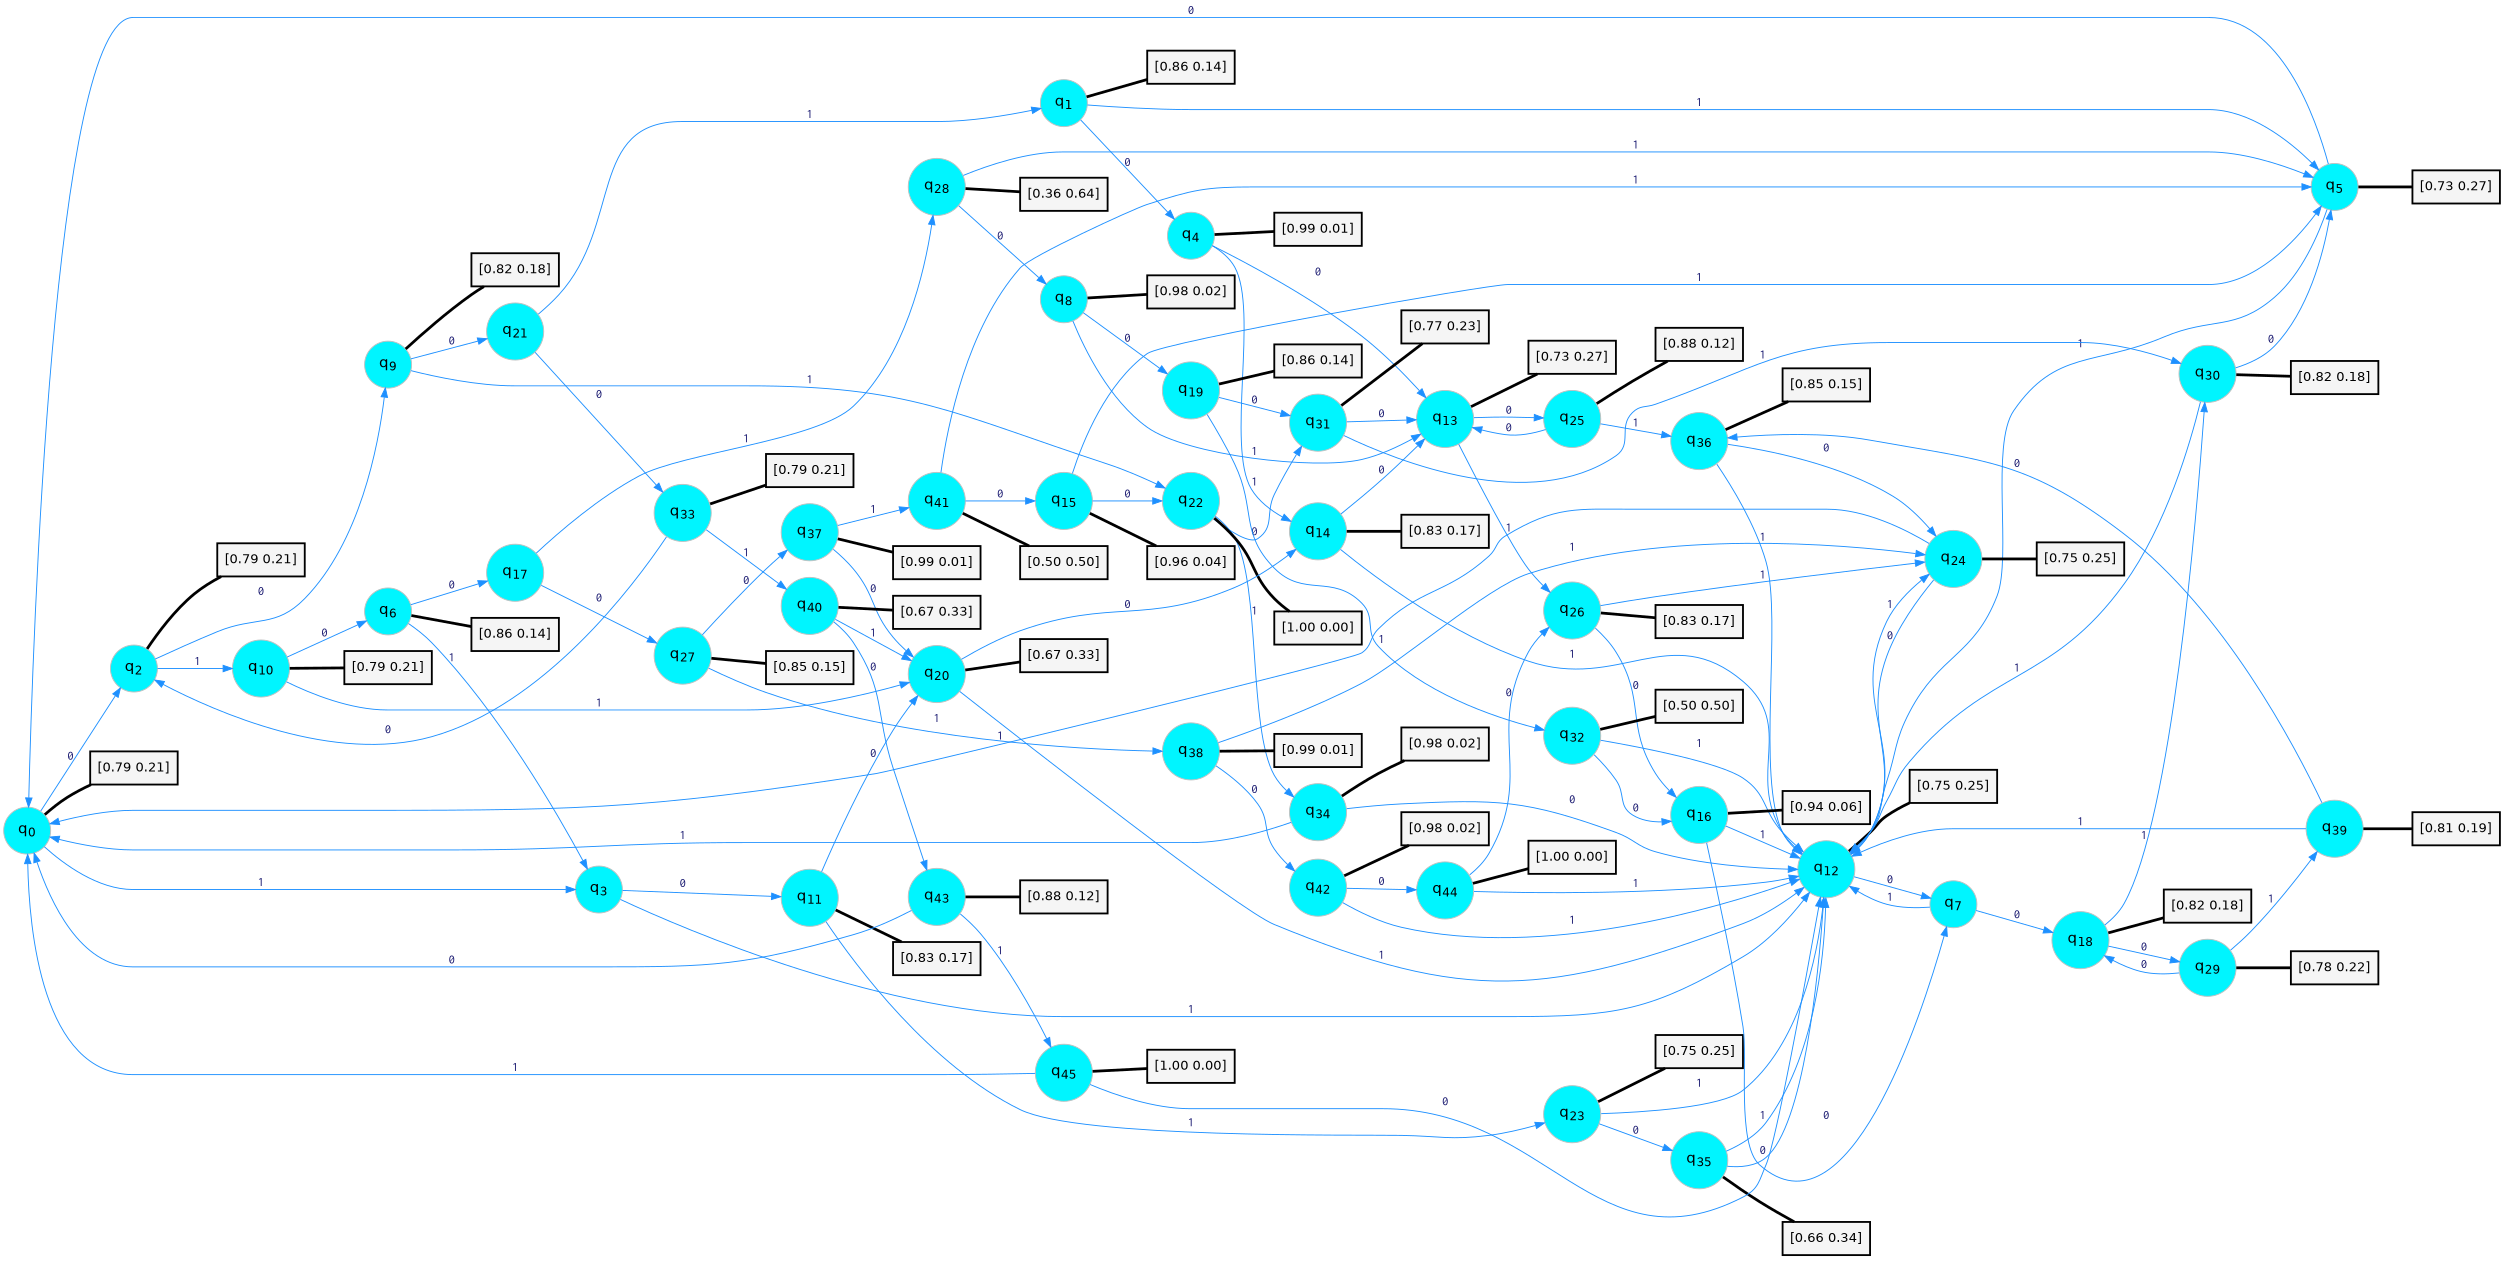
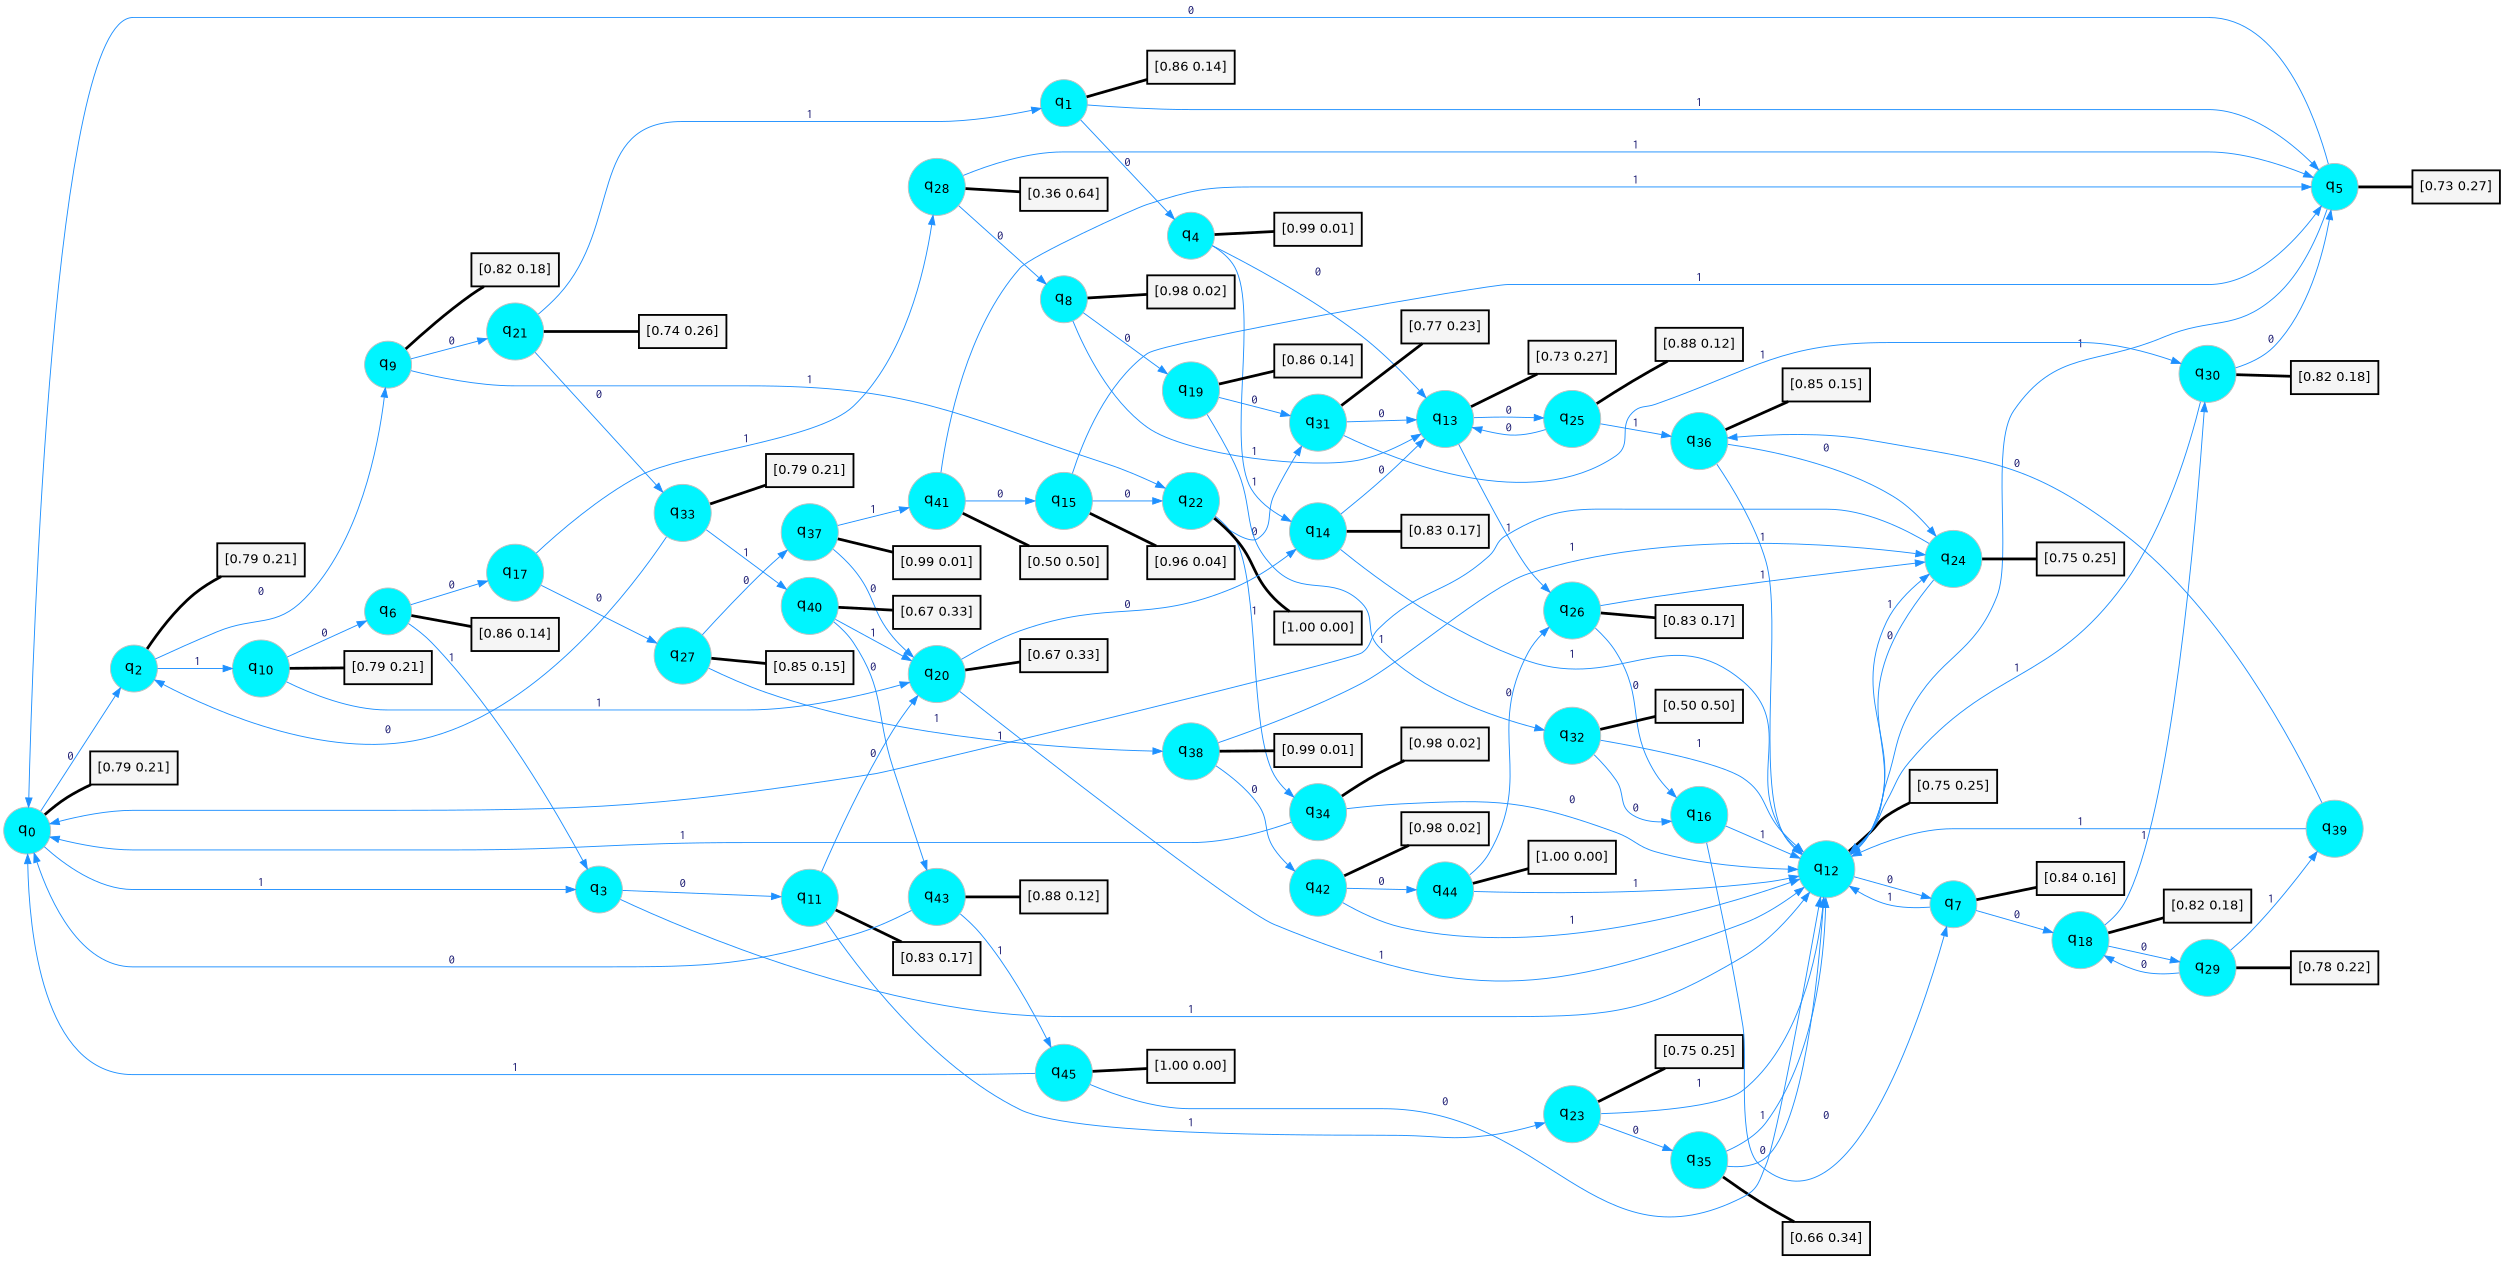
none -> (683, 332)
(1826, 808) -> none
(2456, 829) -> none
none -> (2080, 878)
